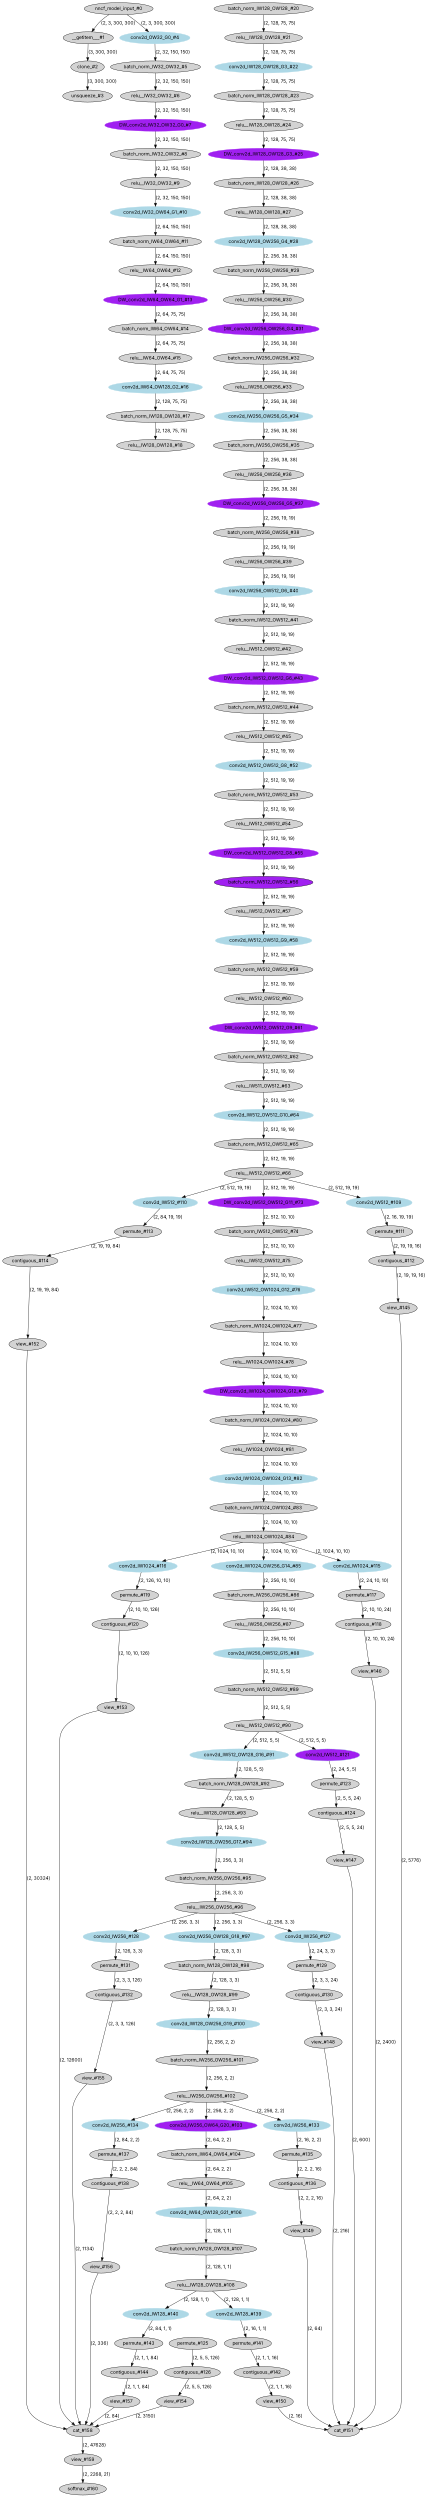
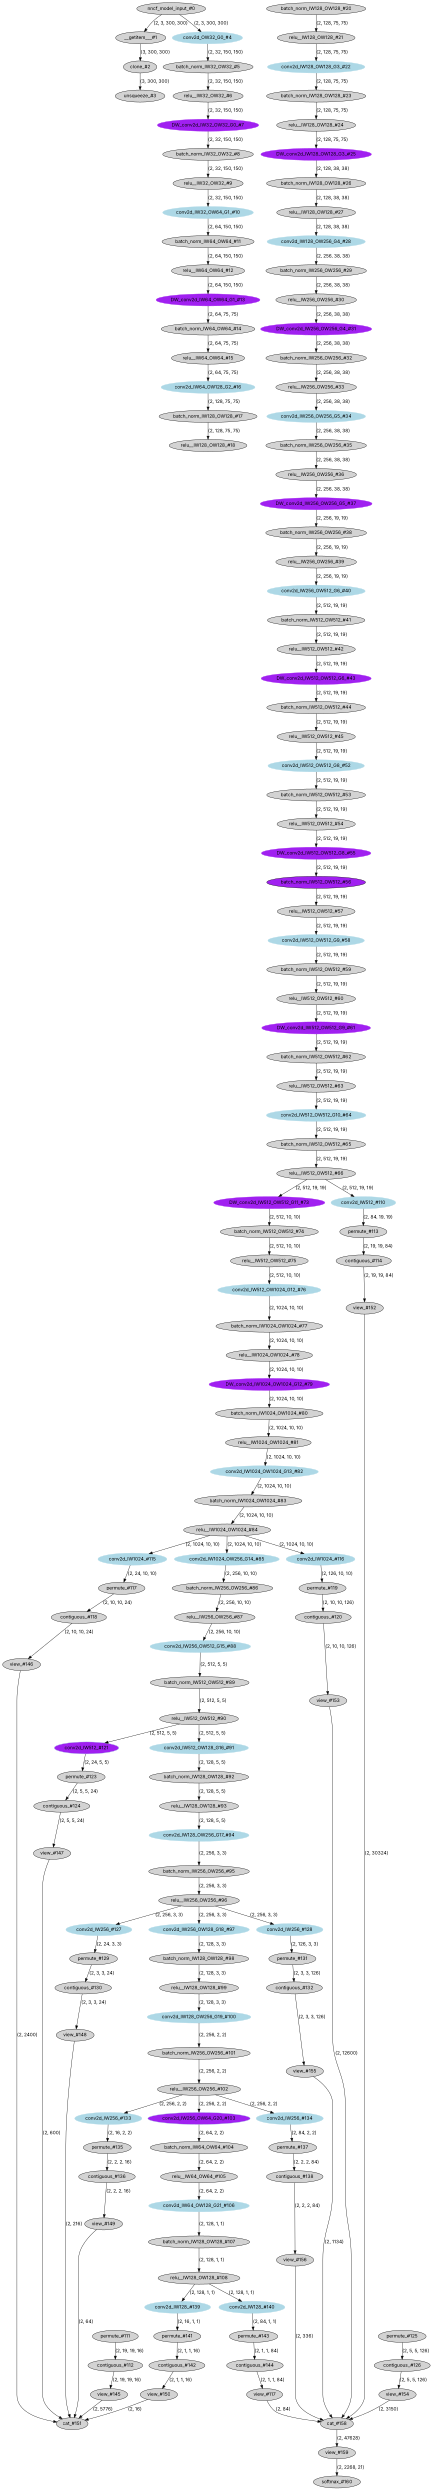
(264, 1086) -> (316, 1086)
(379, 1203) -> none
(121, 2402) -> (265, 2395)
